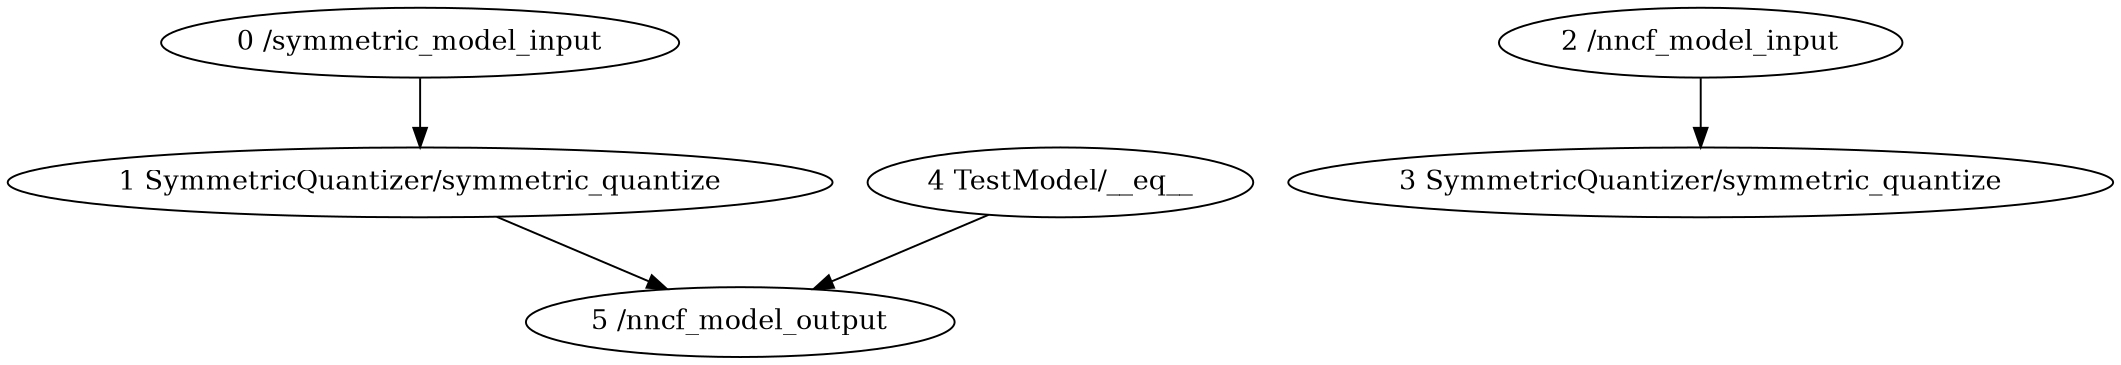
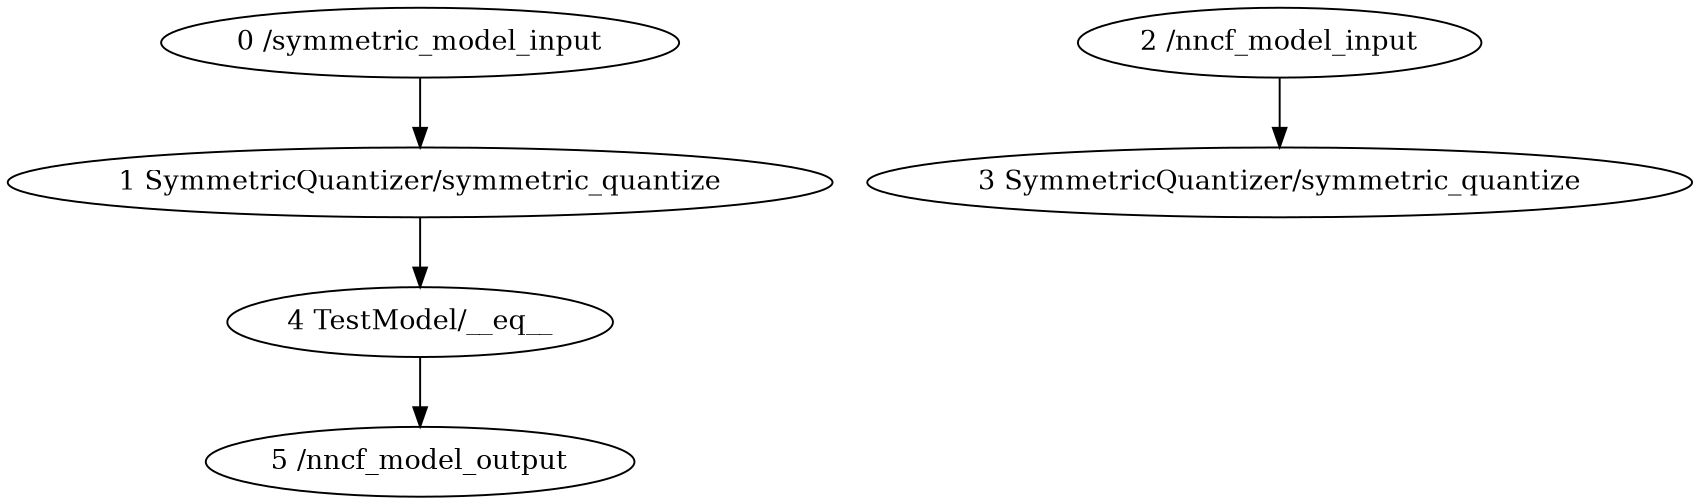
(573, 249) -> (420, 243)
